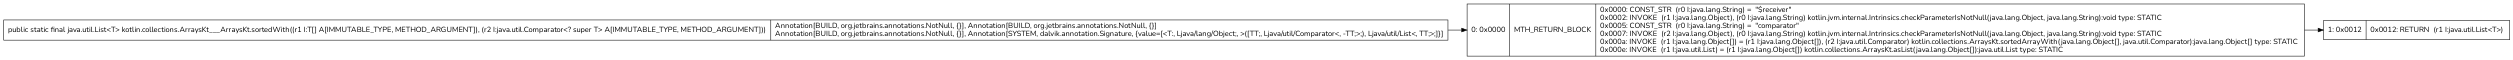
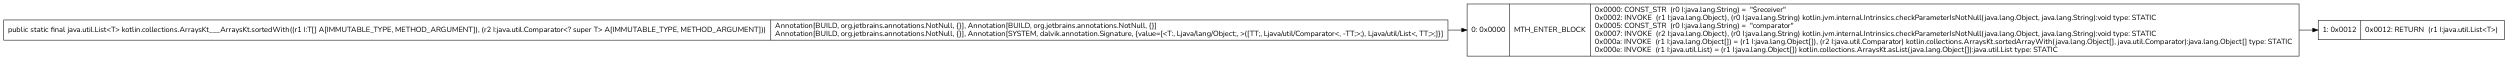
(1553, 30) -> (1550, 30)
